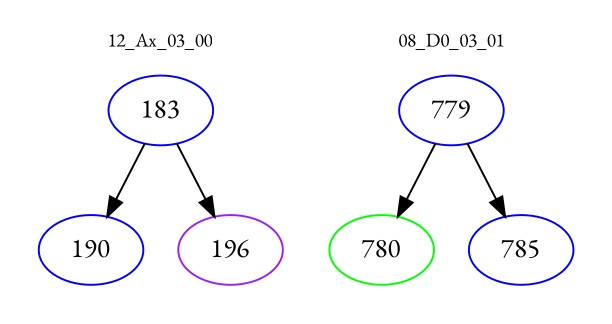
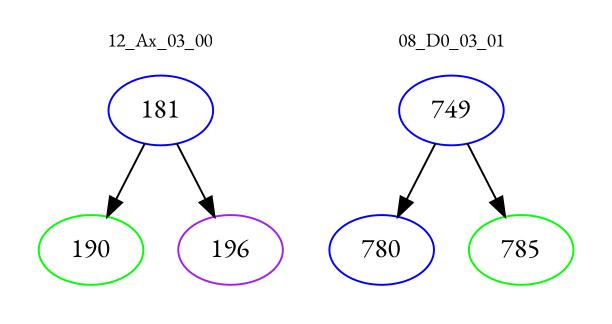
(161, 110) -> (161, 110)
(451, 110) -> (451, 110)
(91, 250) -> (91, 250)
(382, 250) -> (382, 250)
(521, 250) -> (521, 250)
